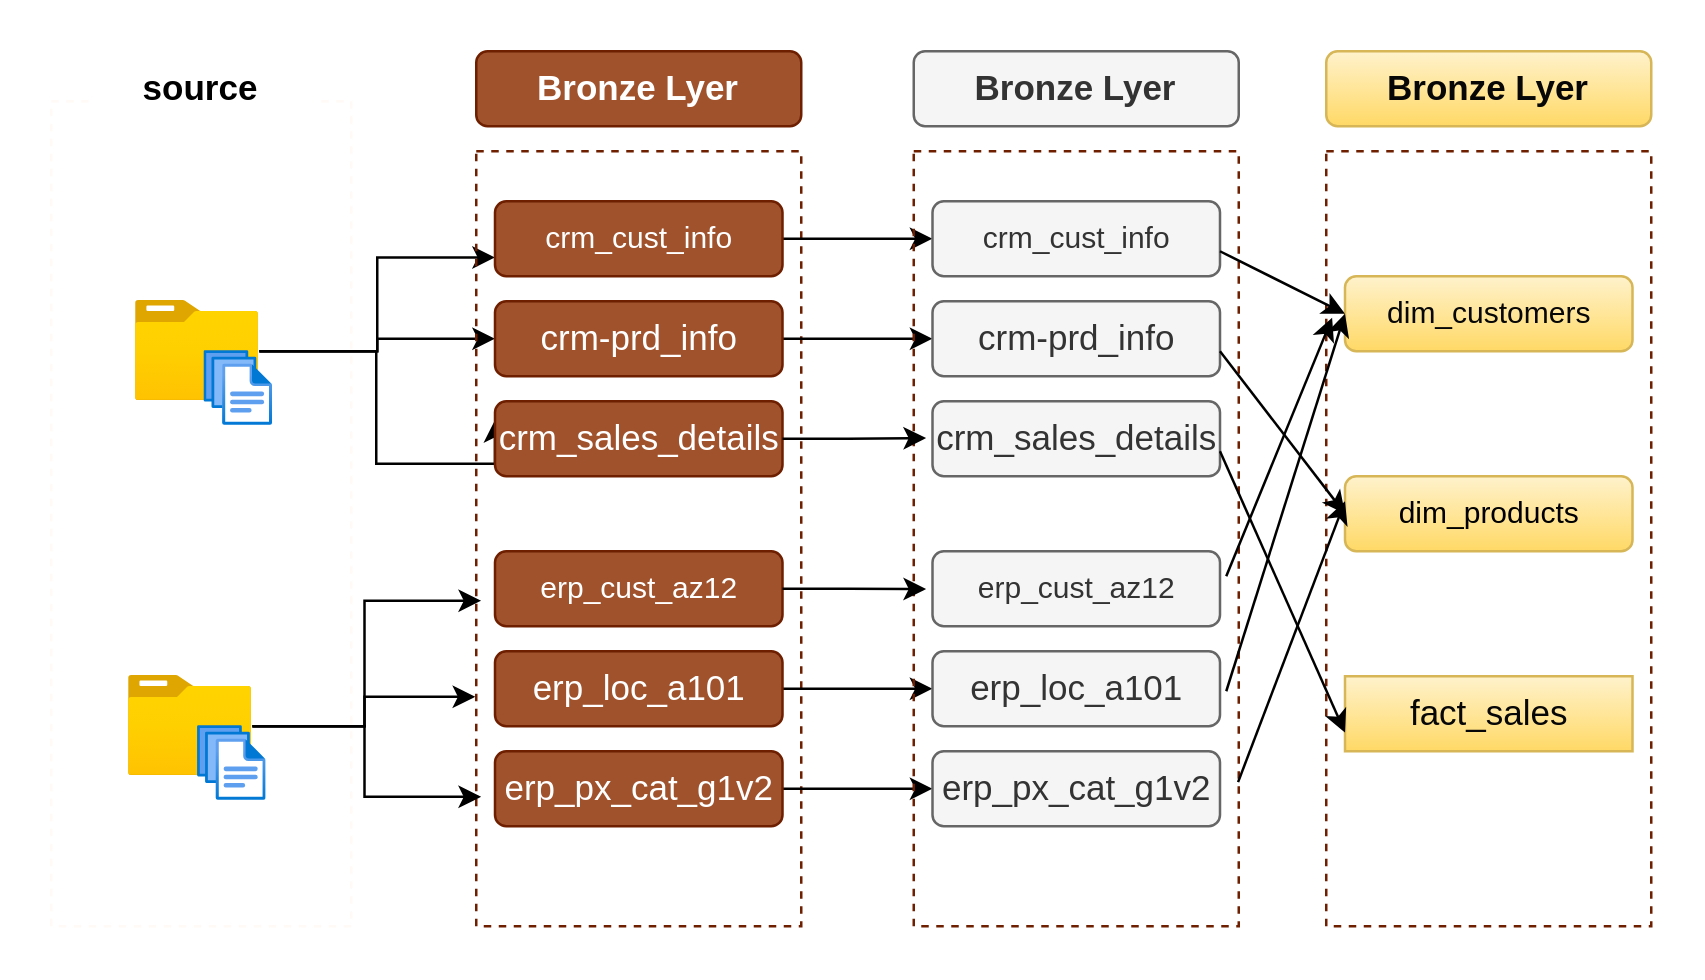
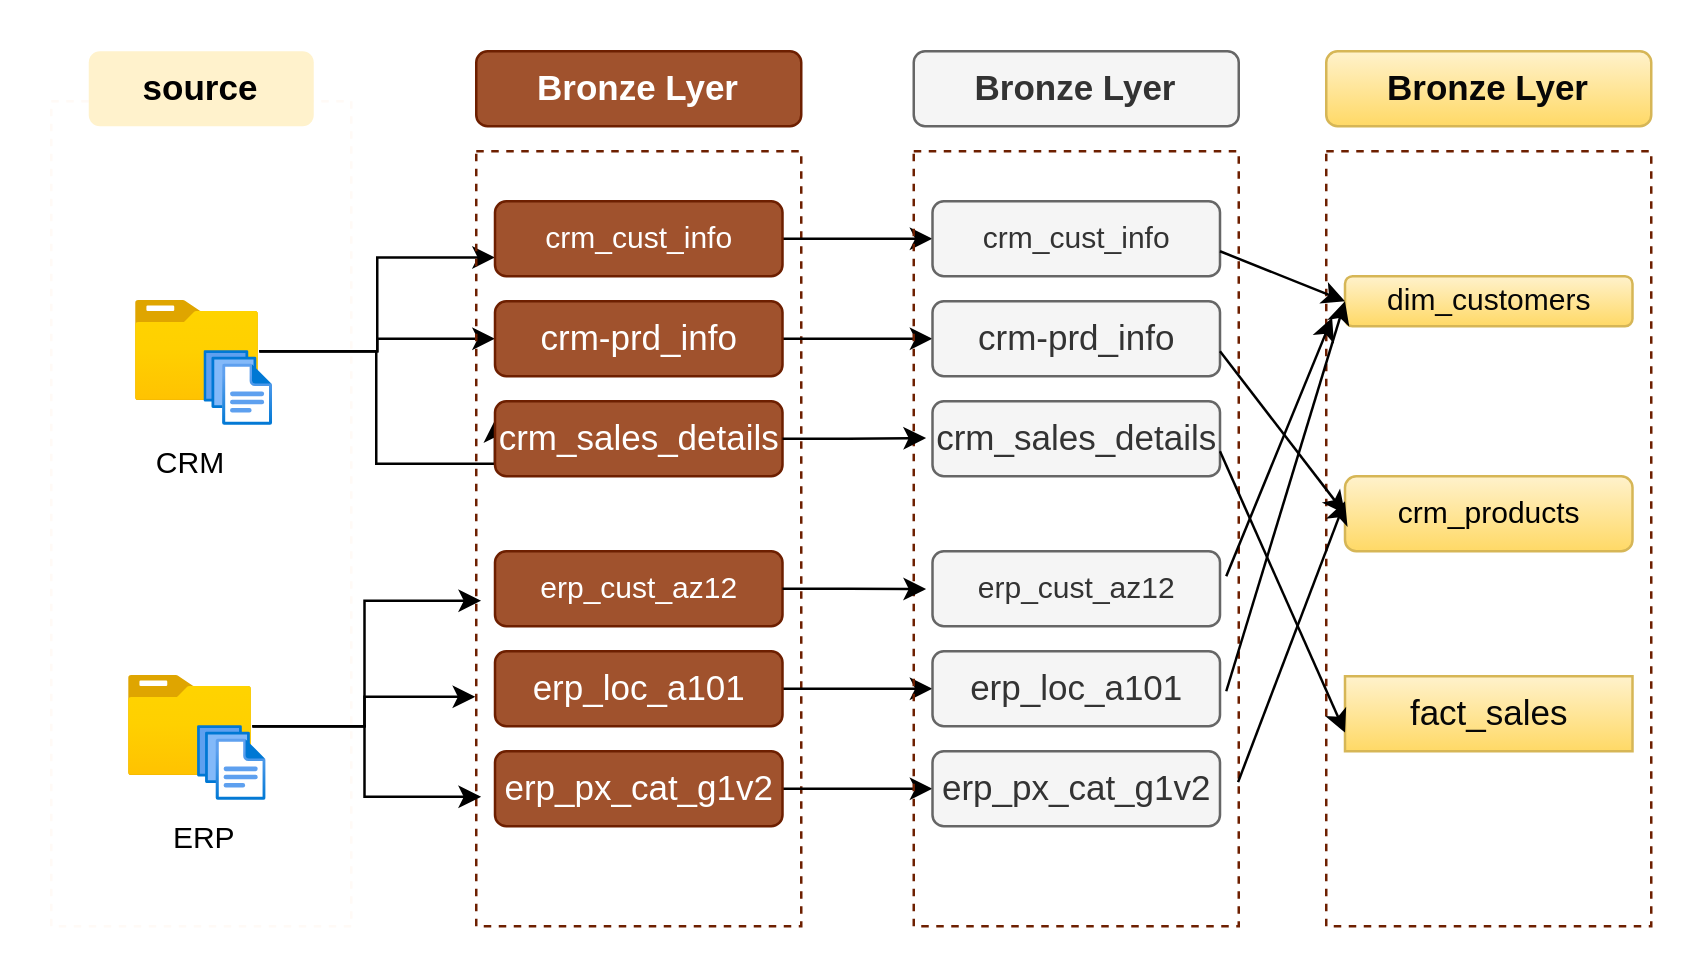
(201, 89) -> (201, 89)
(1489, 314) -> (1489, 301)
none -> (190, 464)
(1490, 514) -> (1490, 514)
none -> (205, 839)
